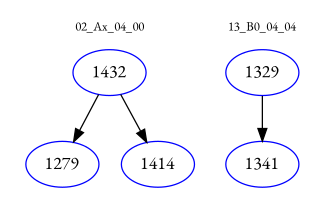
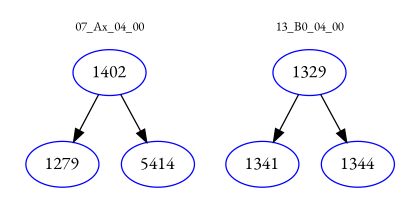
(110, 27) -> (110, 27)
(262, 27) -> (310, 27)
(110, 73) -> (110, 73)
(158, 164) -> (158, 164)
none -> (358, 164)
